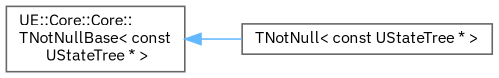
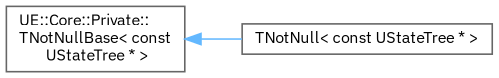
(96, 39) -> (96, 39)
